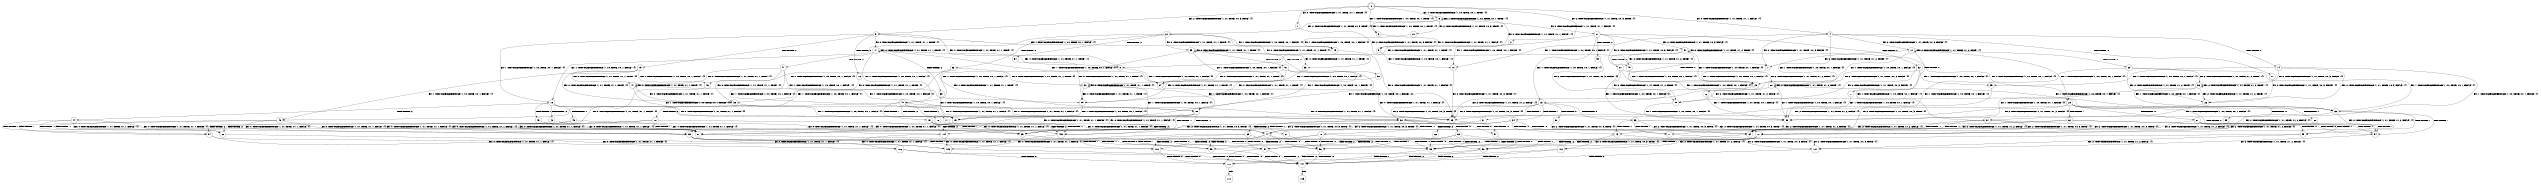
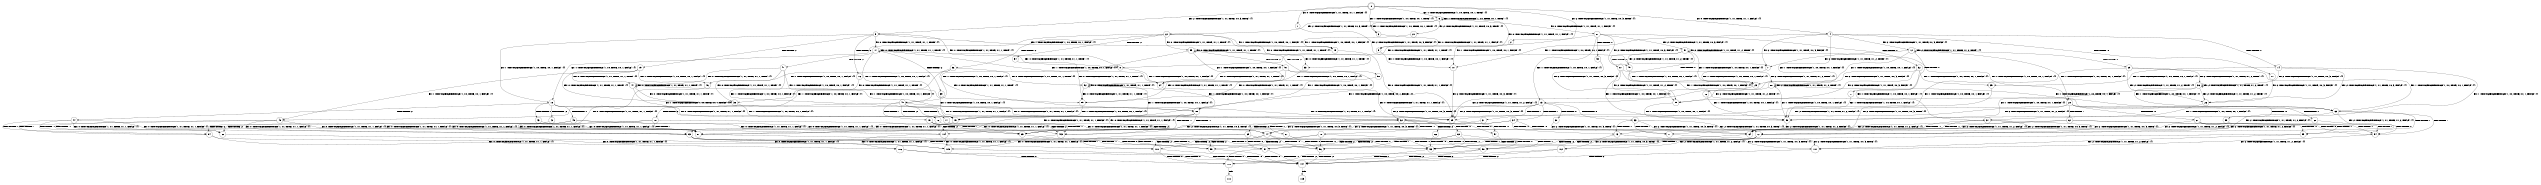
(821, 115) -> (833, 117)
(2202, 118) -> (2365, 124)
(681, 128) -> (731, 125)
(1472, 142) -> (1472, 142)
